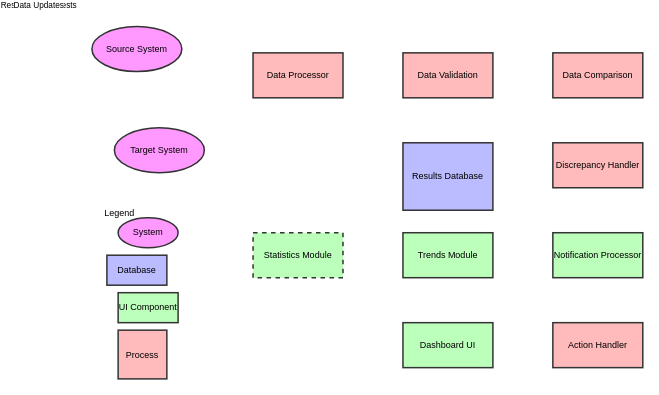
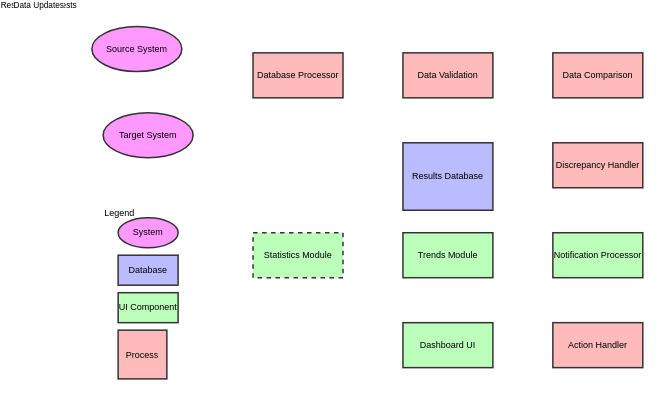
(298, 75) -> (298, 75)
(159, 150) -> (148, 135)
(137, 270) -> (148, 270)
